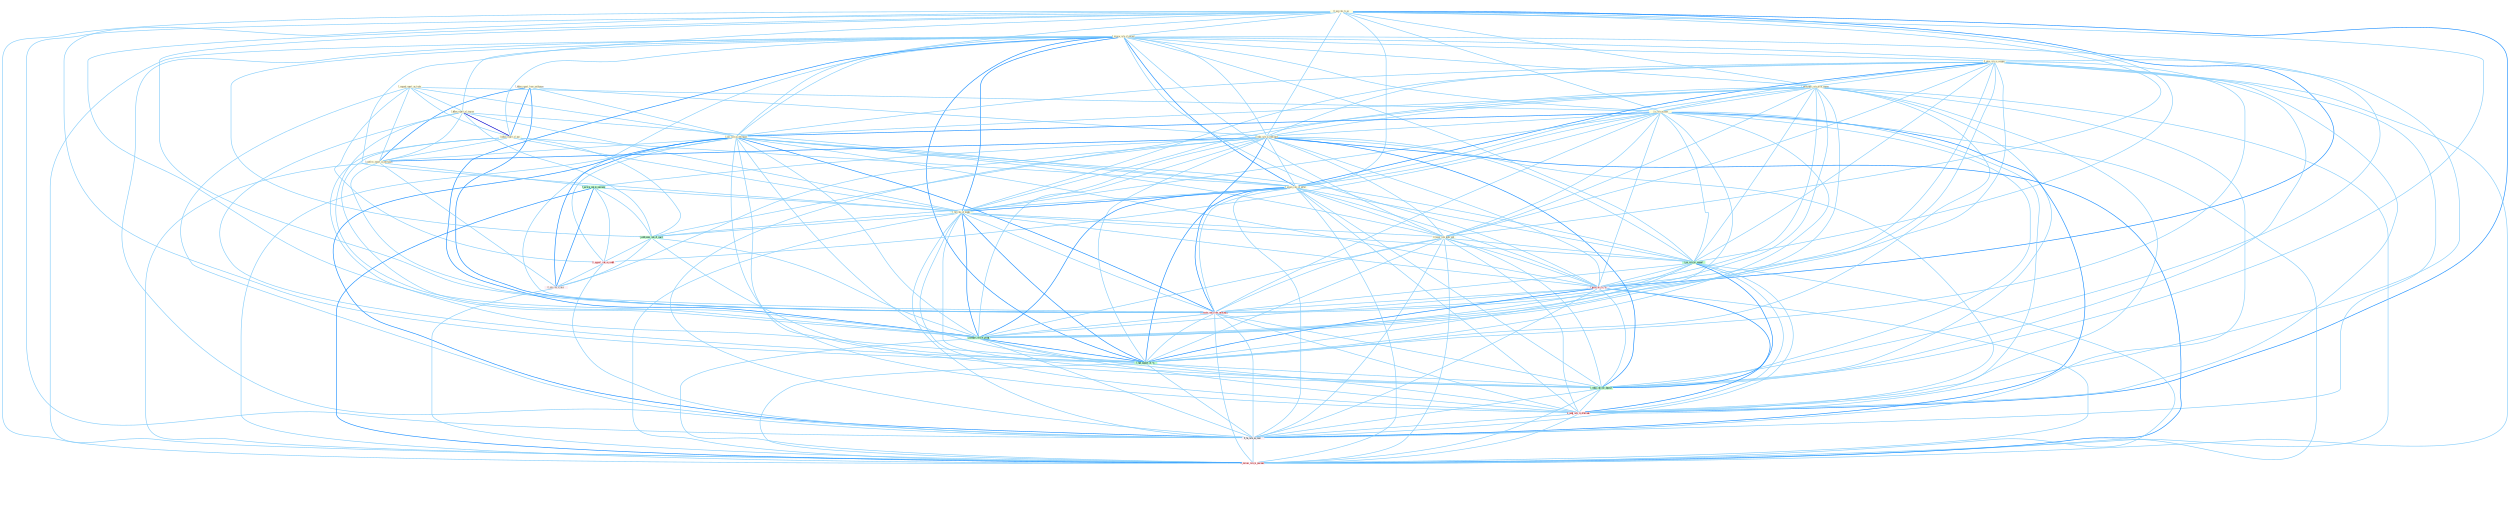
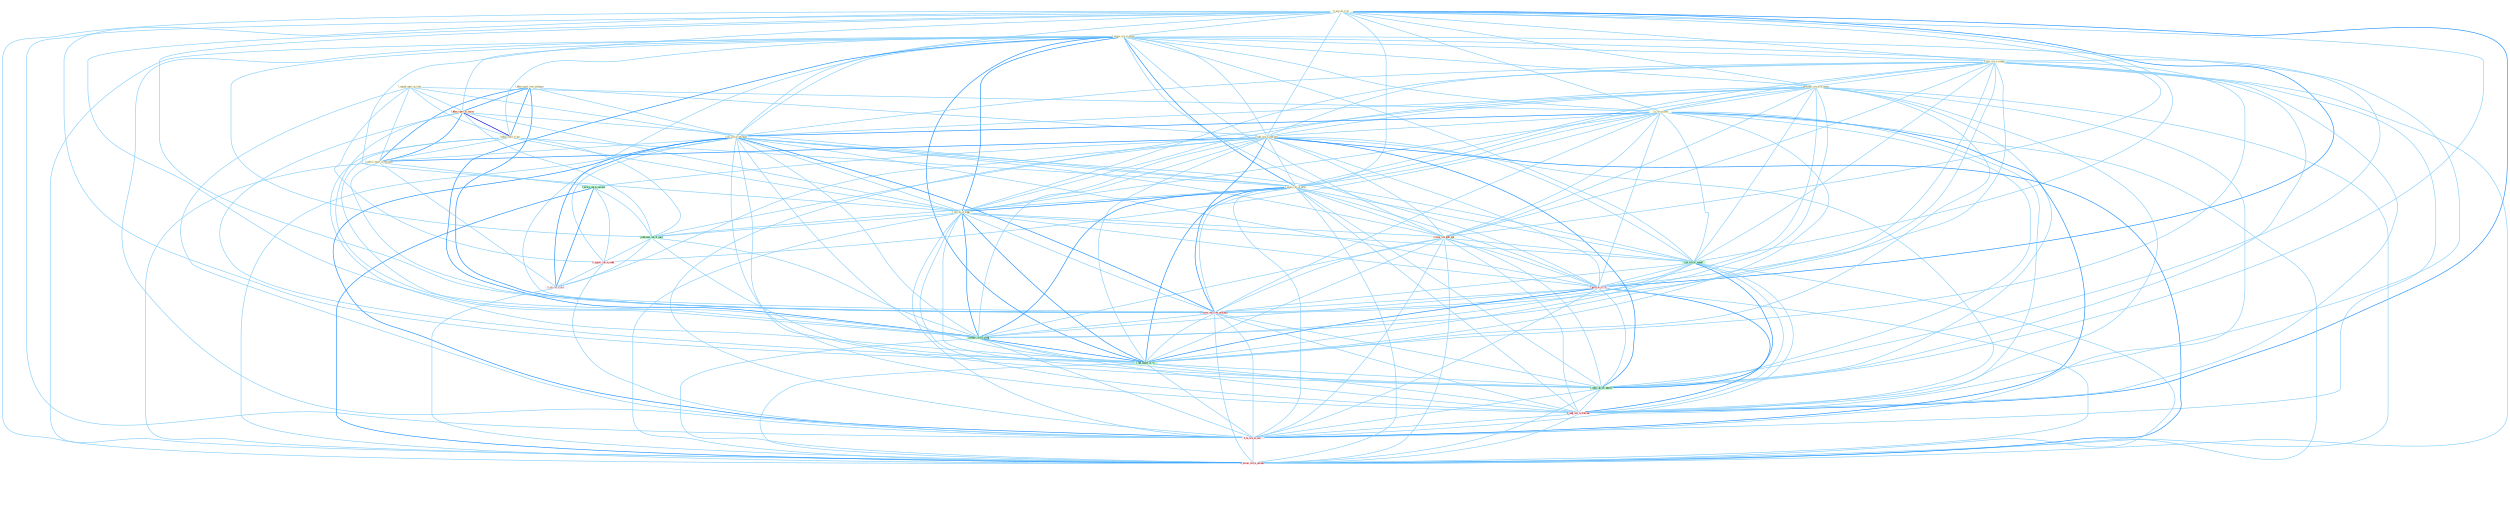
none -> (1652, 35)
none -> (503, 97)
(1692, 99) -> (1692, 99)
(463, 112) -> (463, 112)
(422, 149) -> (422, 149)
(778, 200) -> (849, 175)
(1444, 237) -> (1444, 237)
(1490, 314) -> none
(1445, 316) -> none
(1253, 438) -> (1253, 438)
